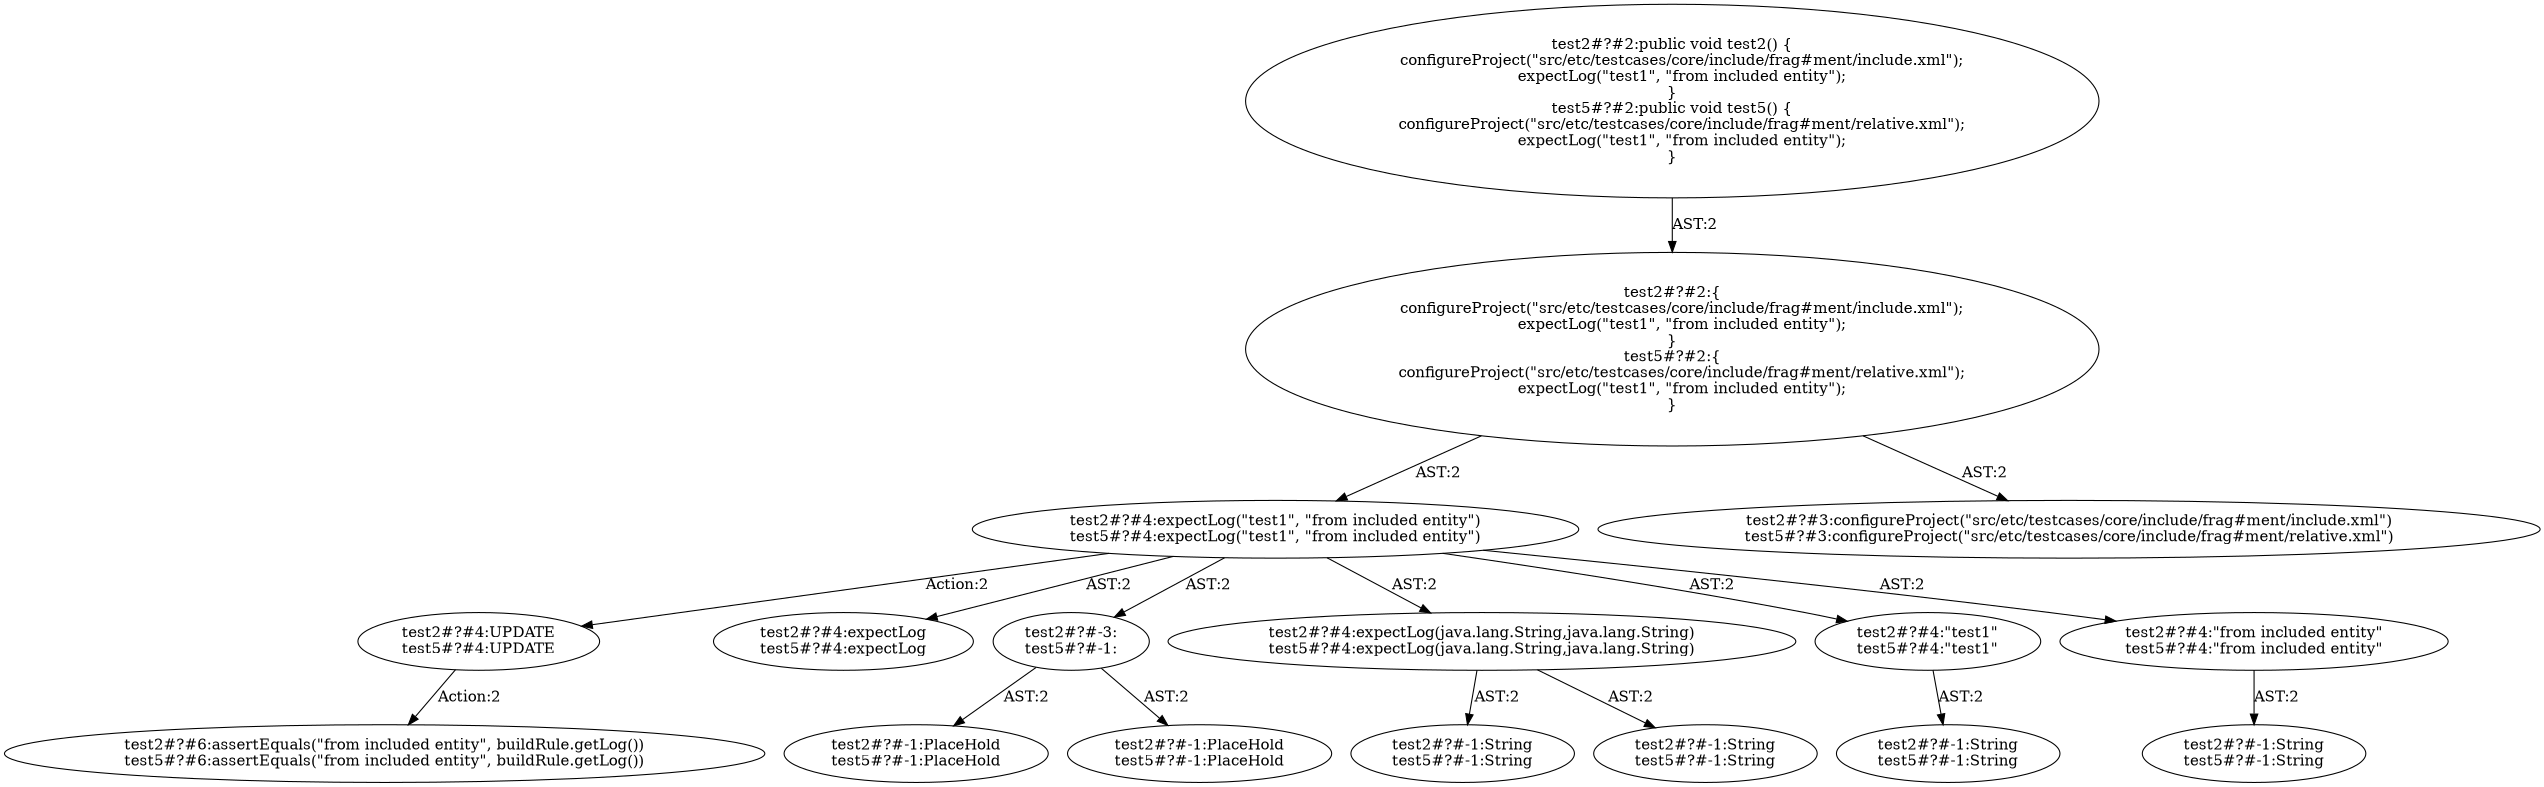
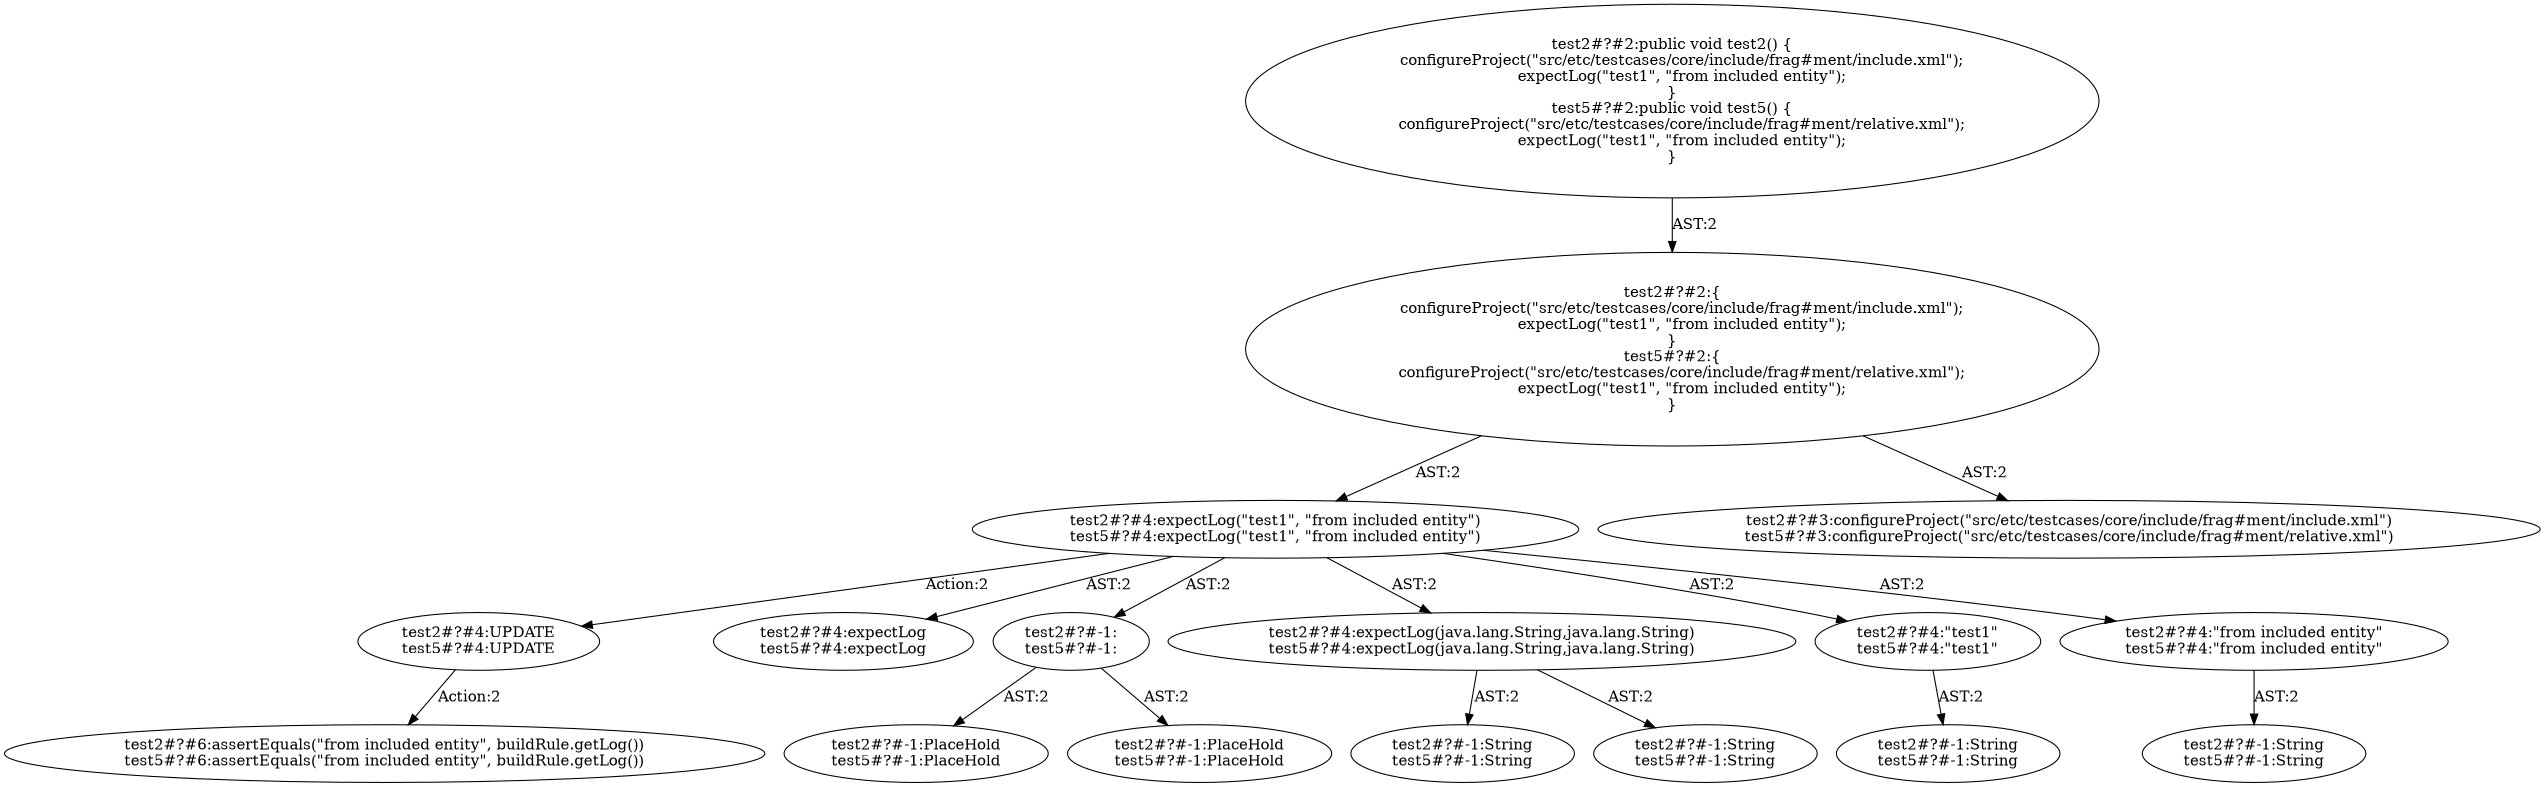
(1071, 641) -> (1071, 641)
